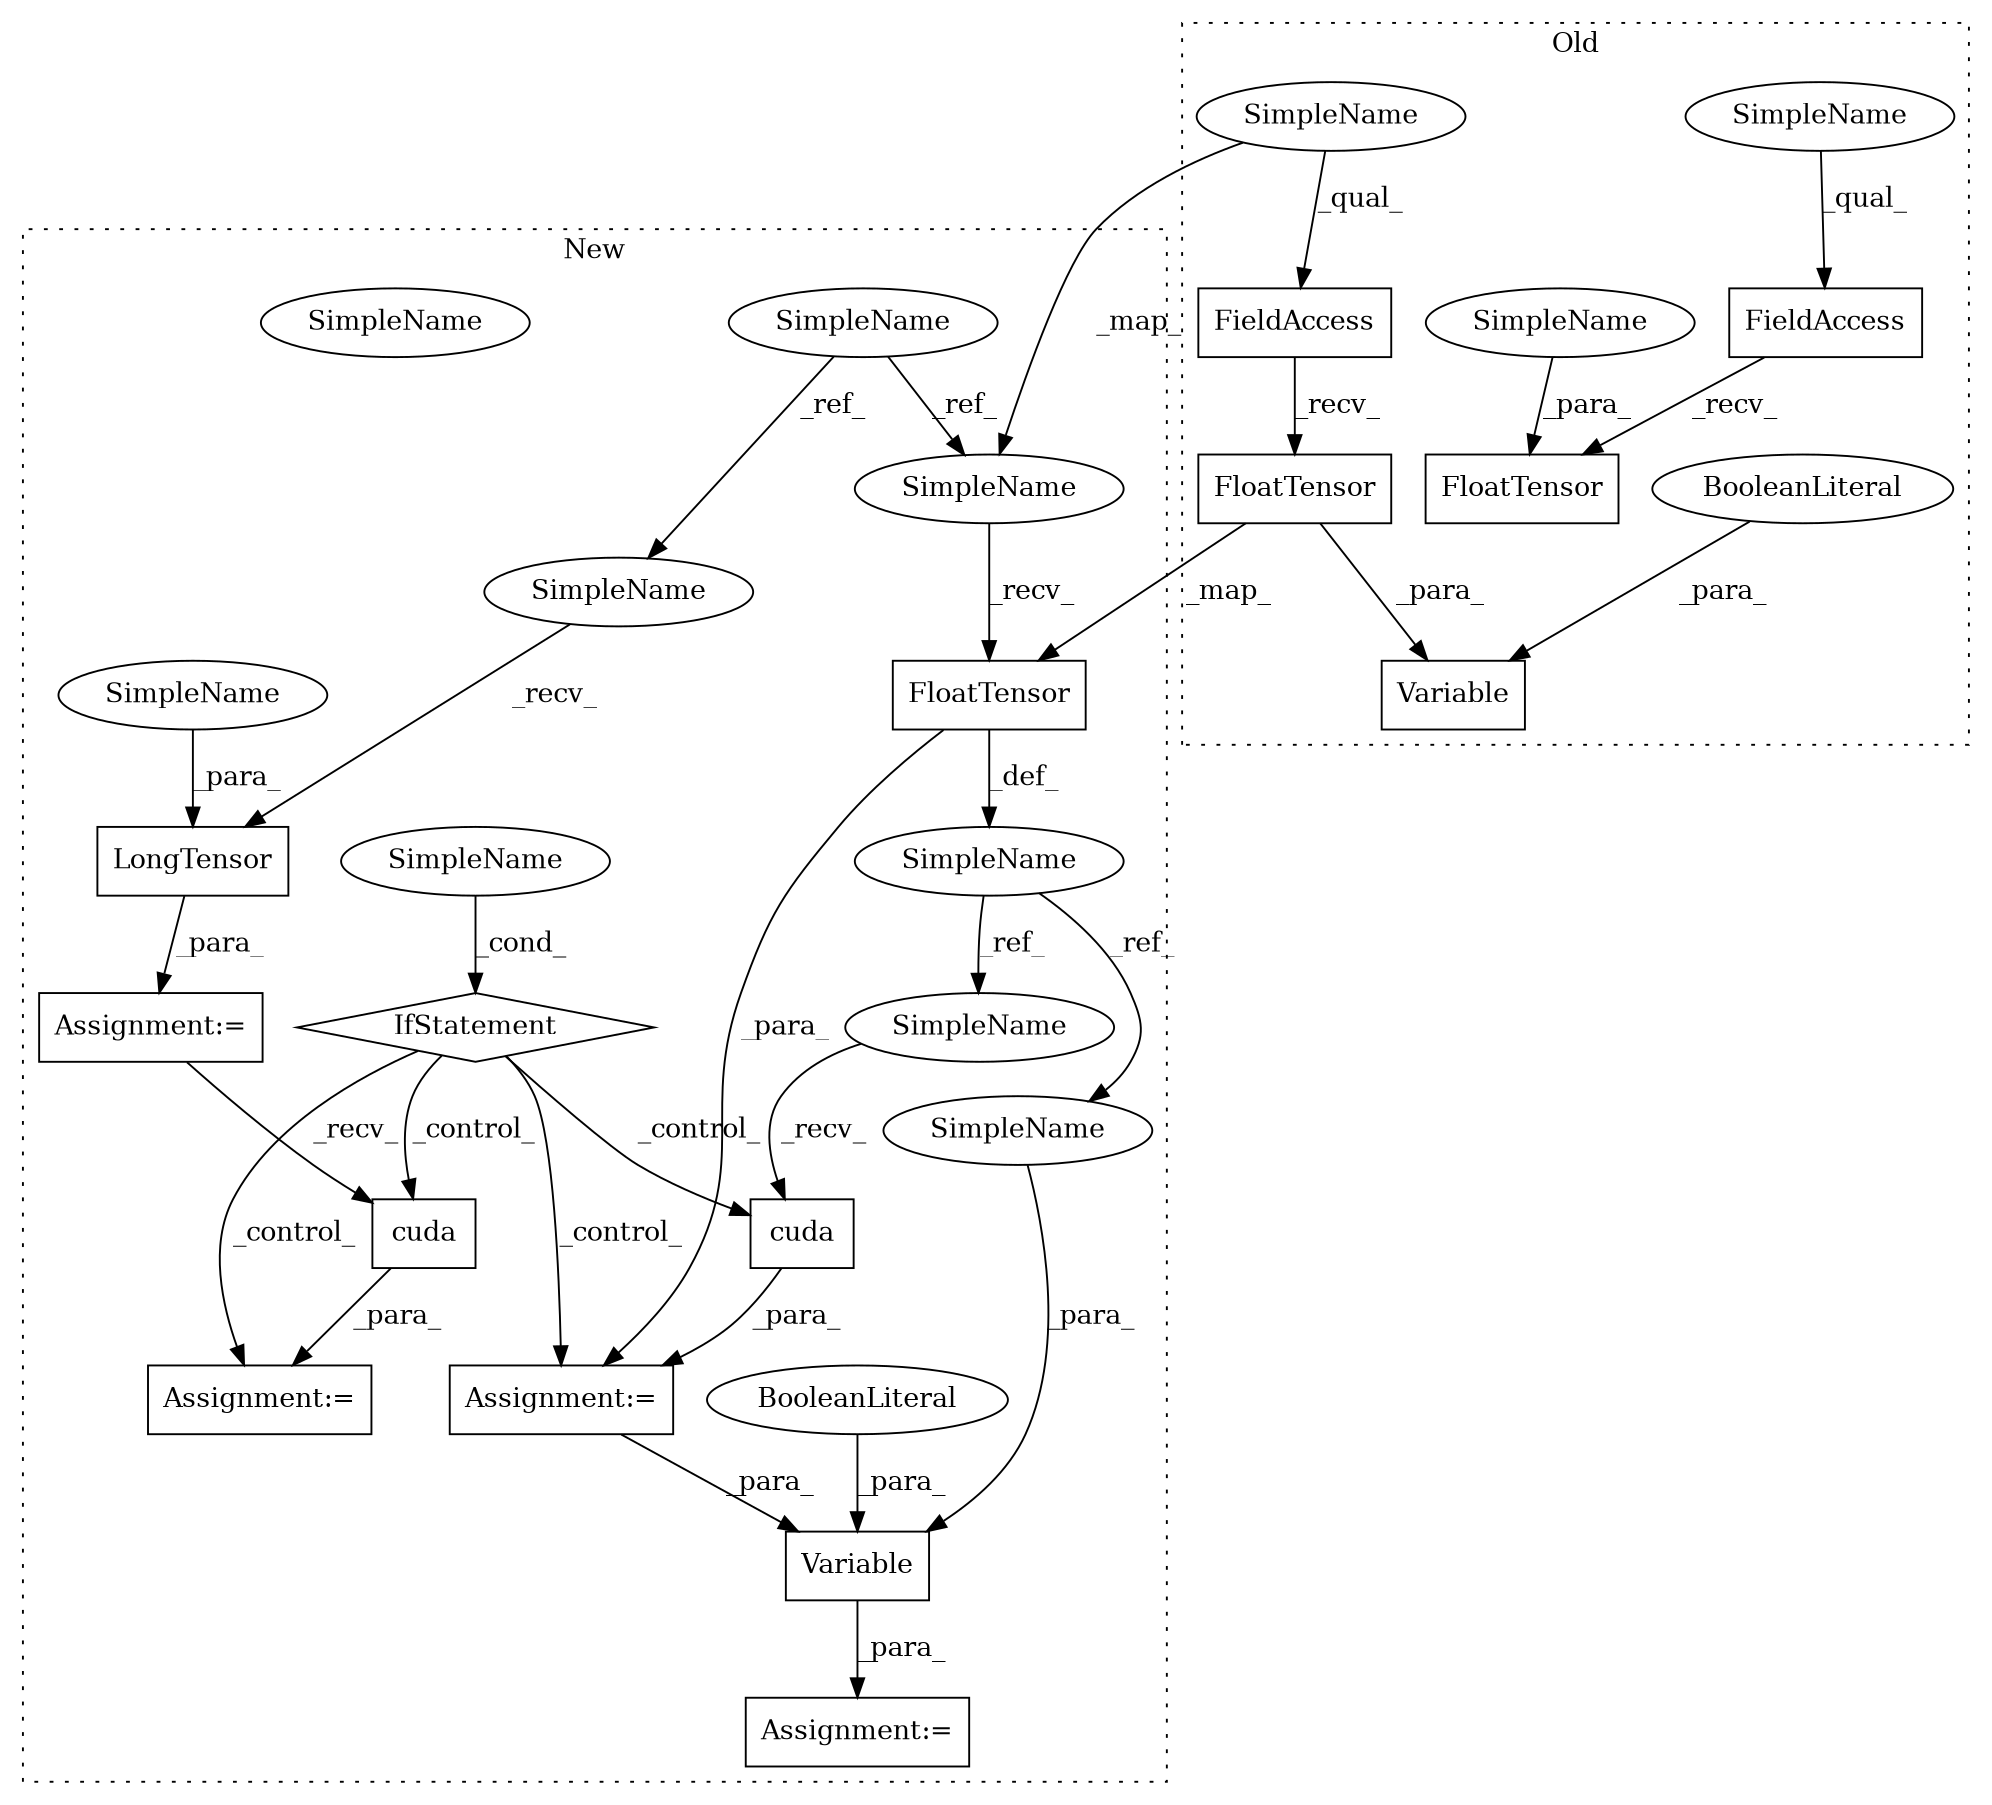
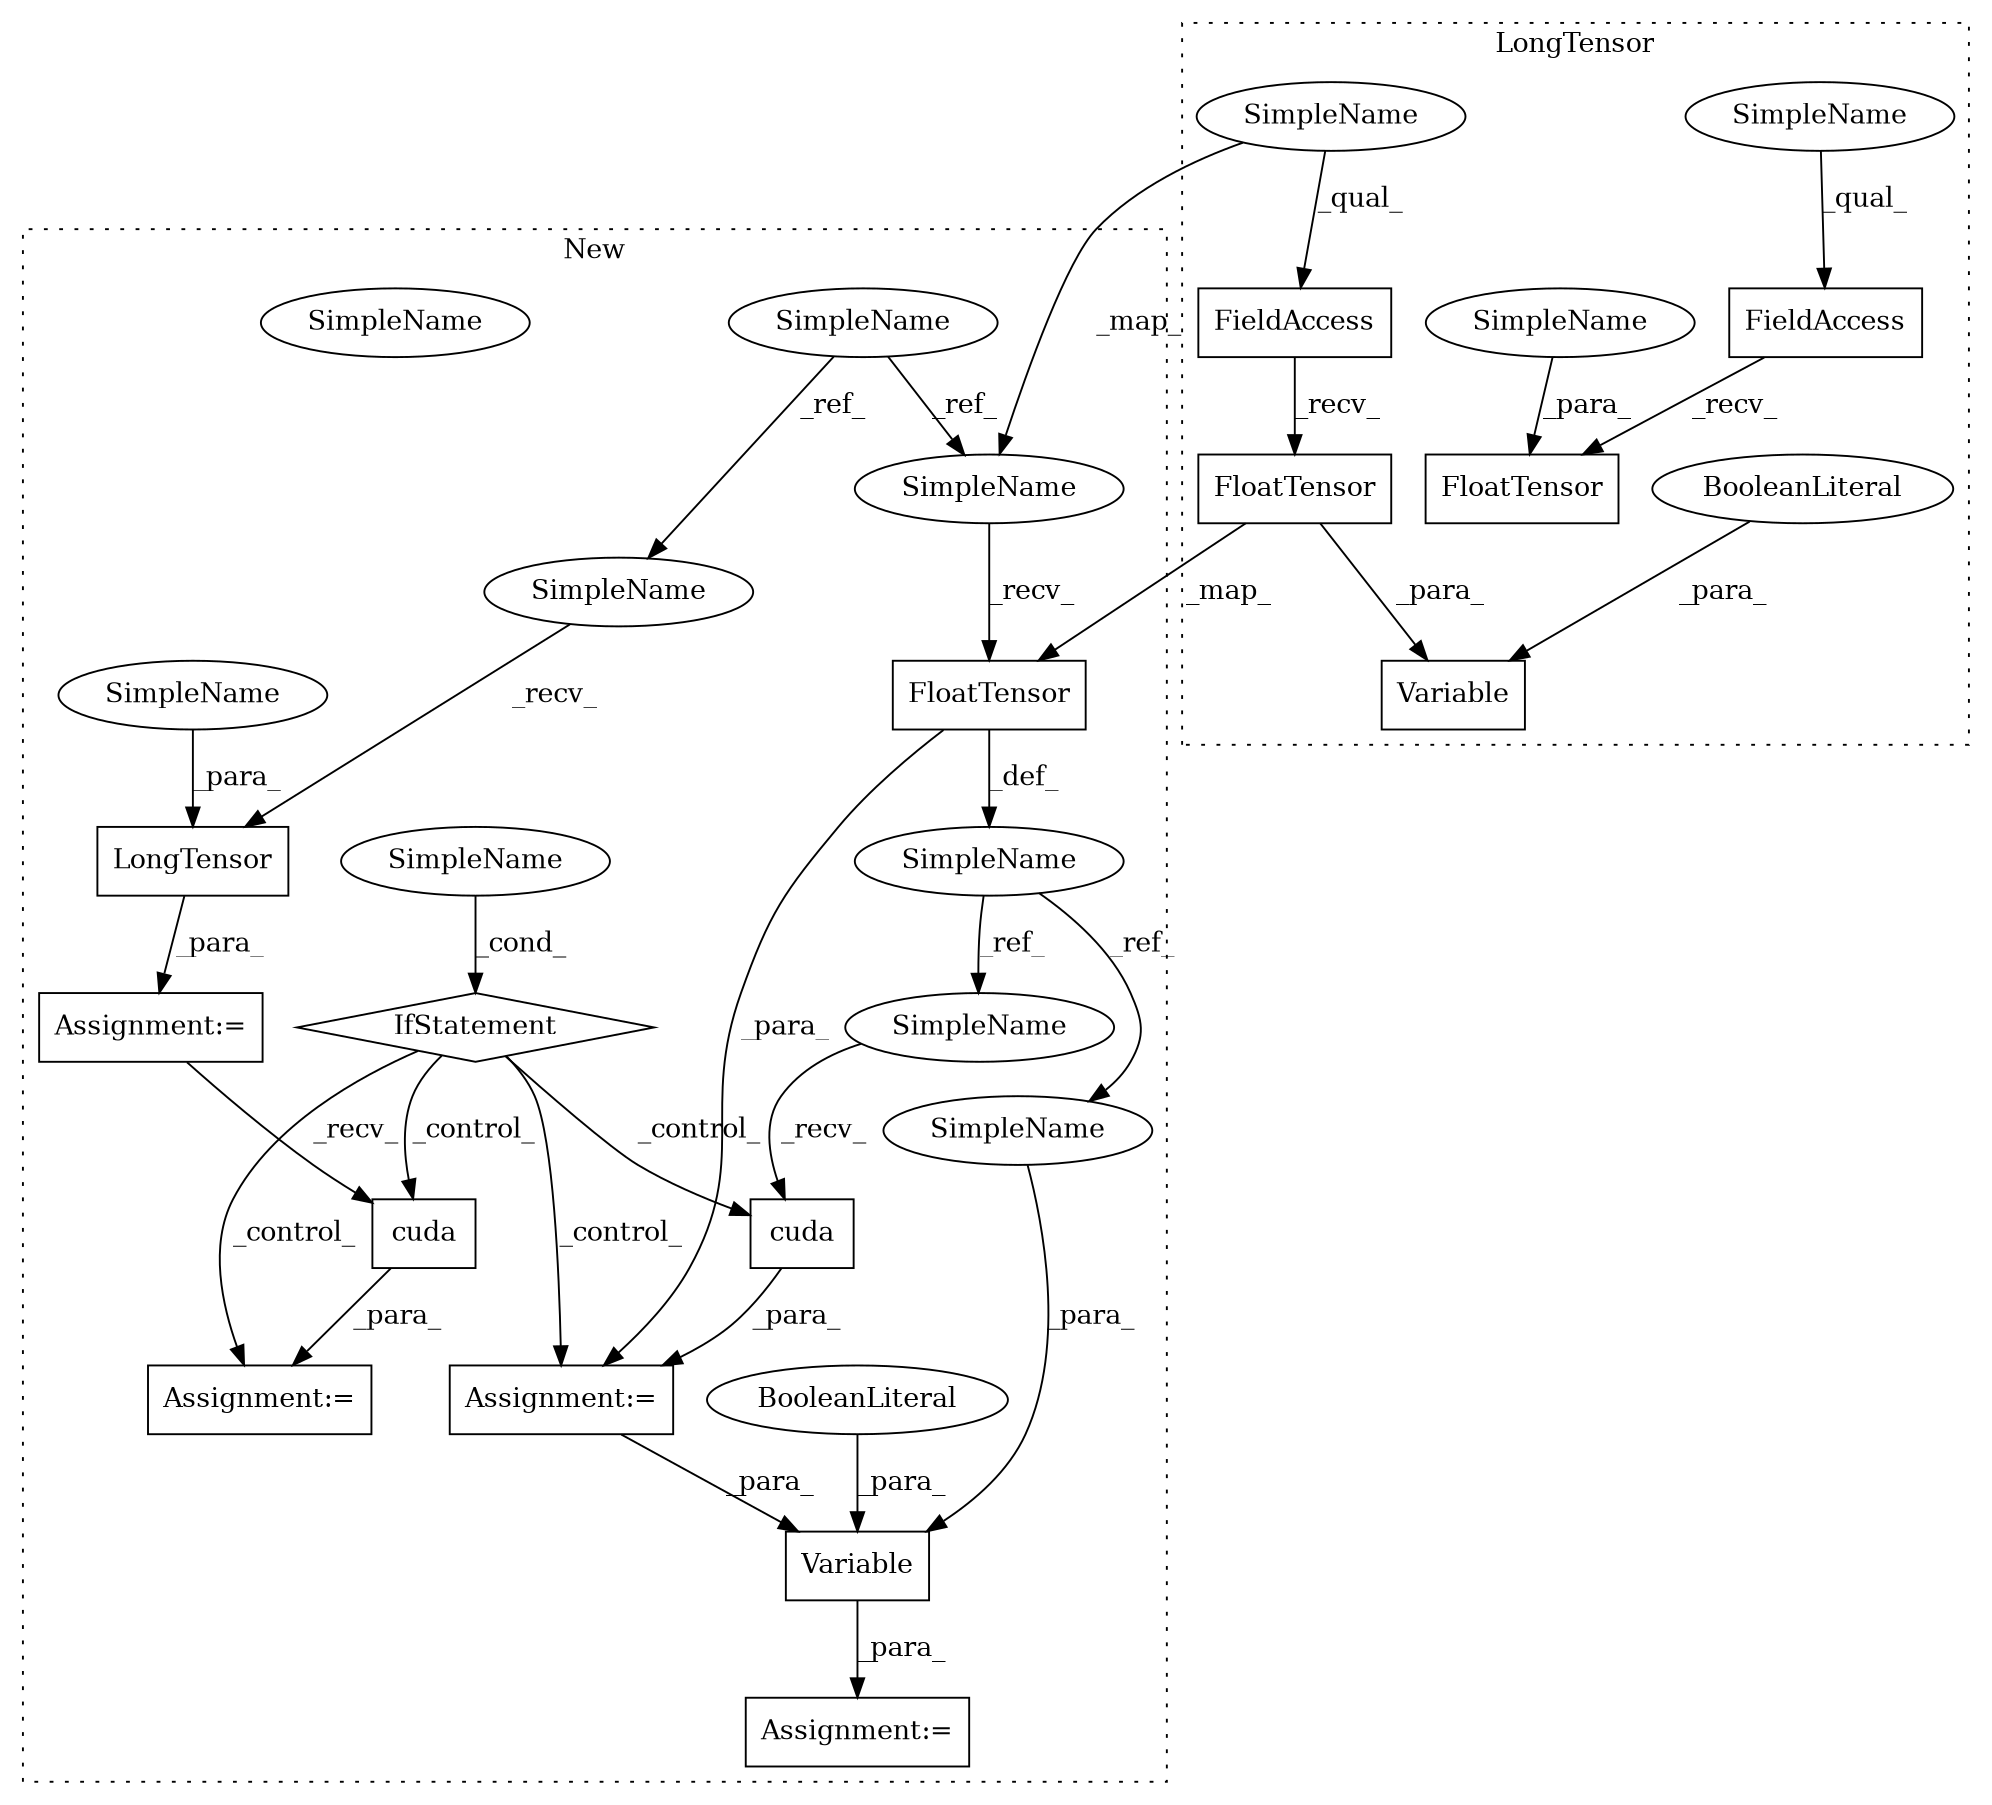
(1576, 45) -> (1576, 45)
